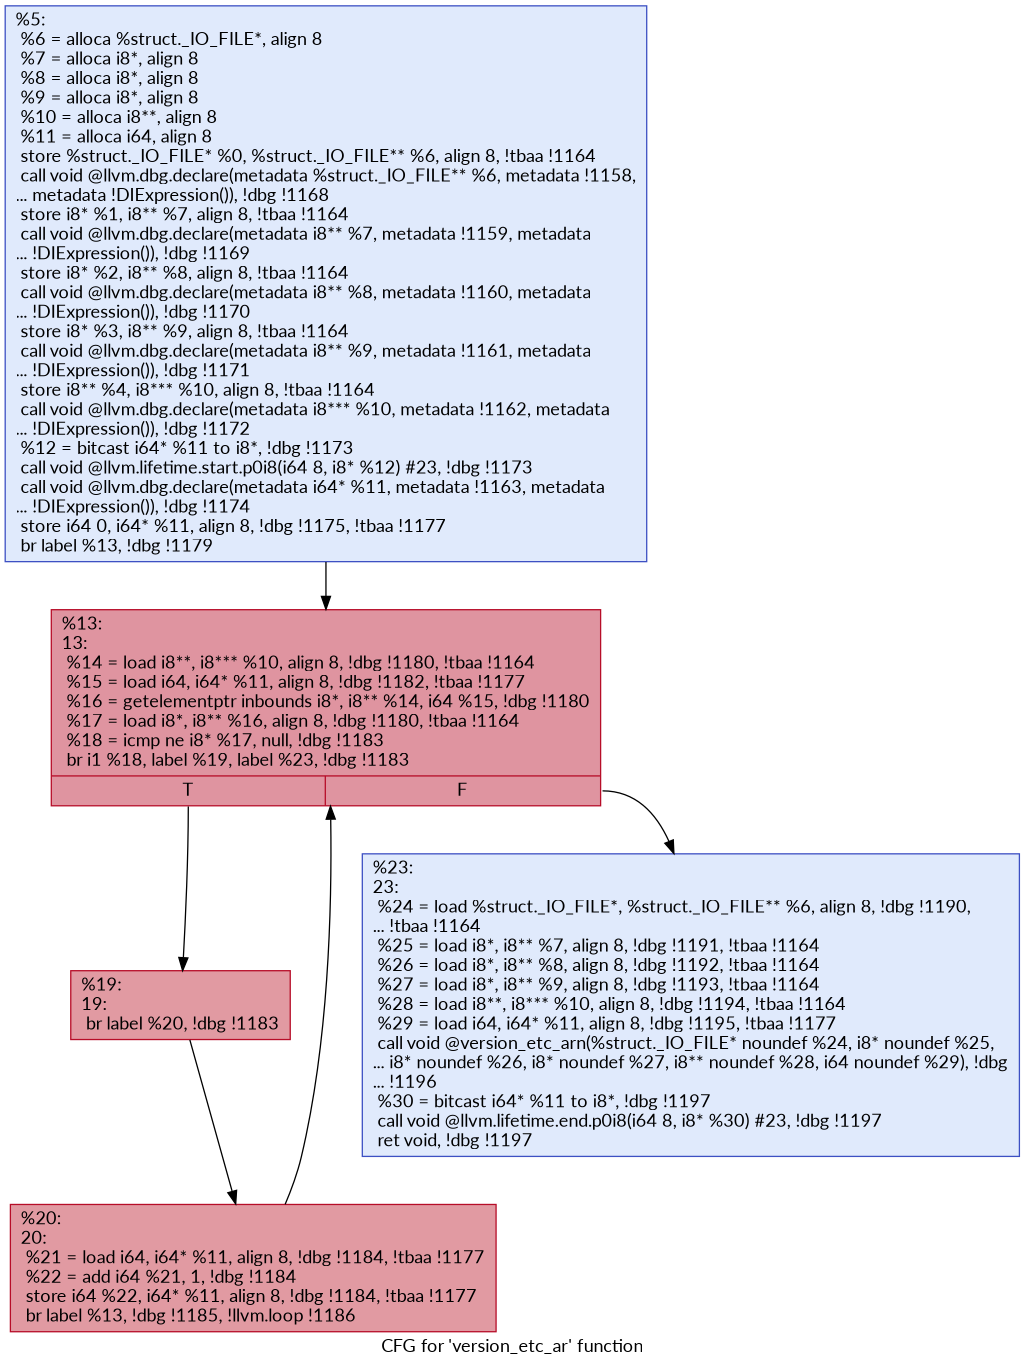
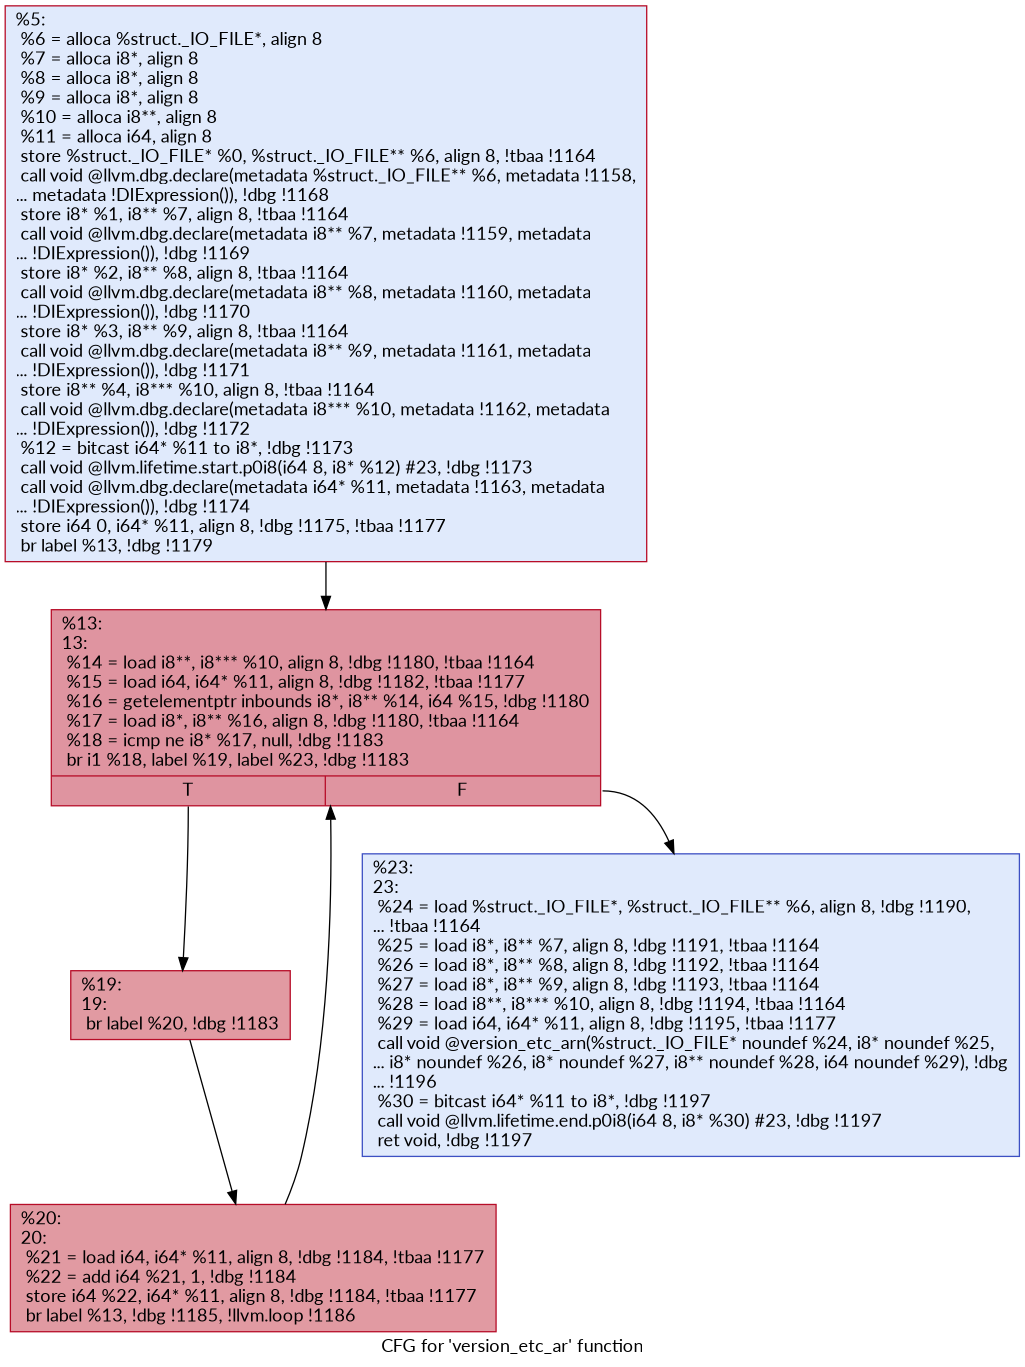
(326, 284) -> (326, 284)
